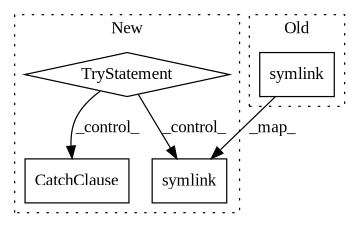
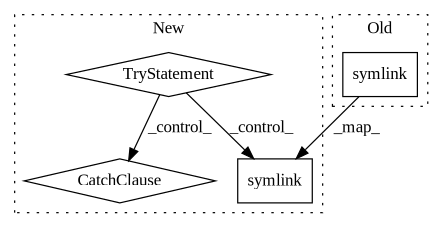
(77, 181) -> (120, 181)
